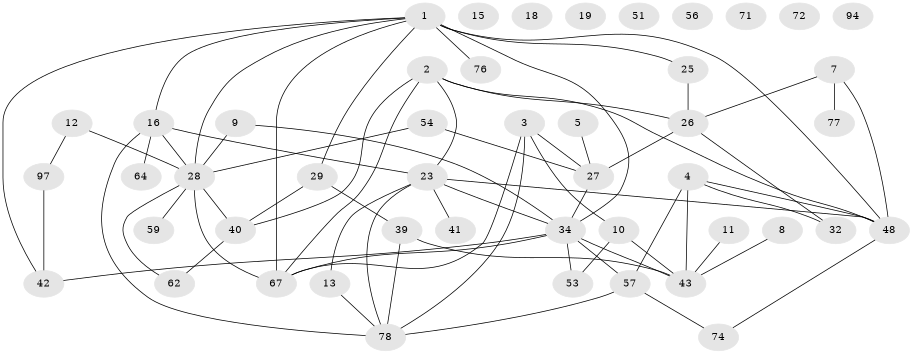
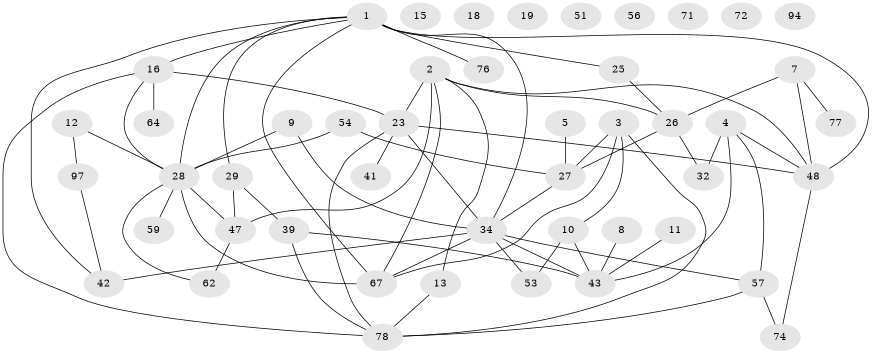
(355, 213) -> (484, 171)
(236, 230) -> (236, 230)
